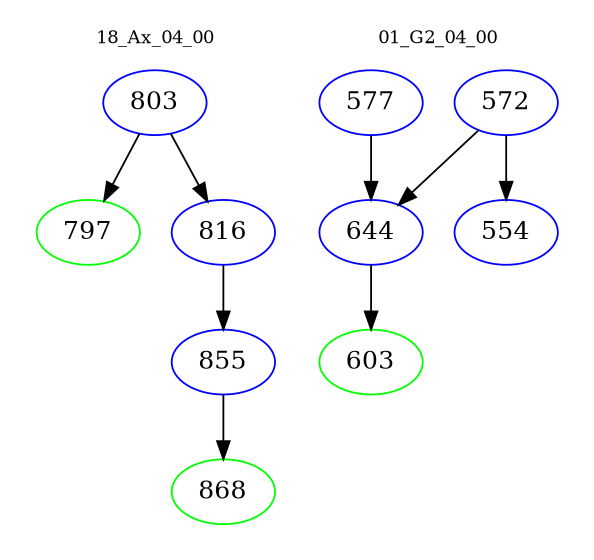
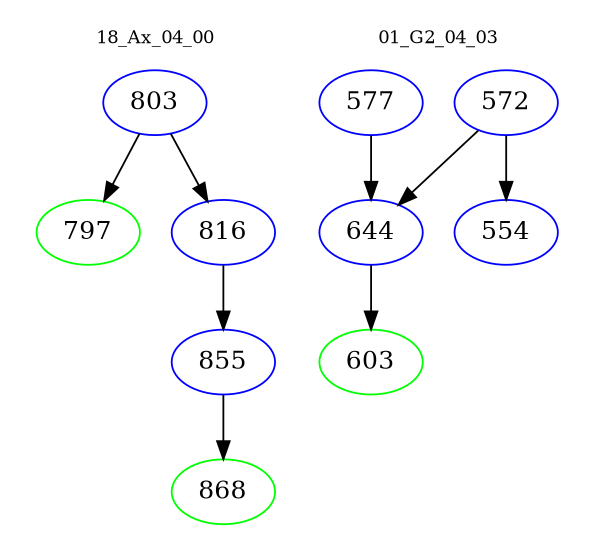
(439, 39) -> (439, 39)
